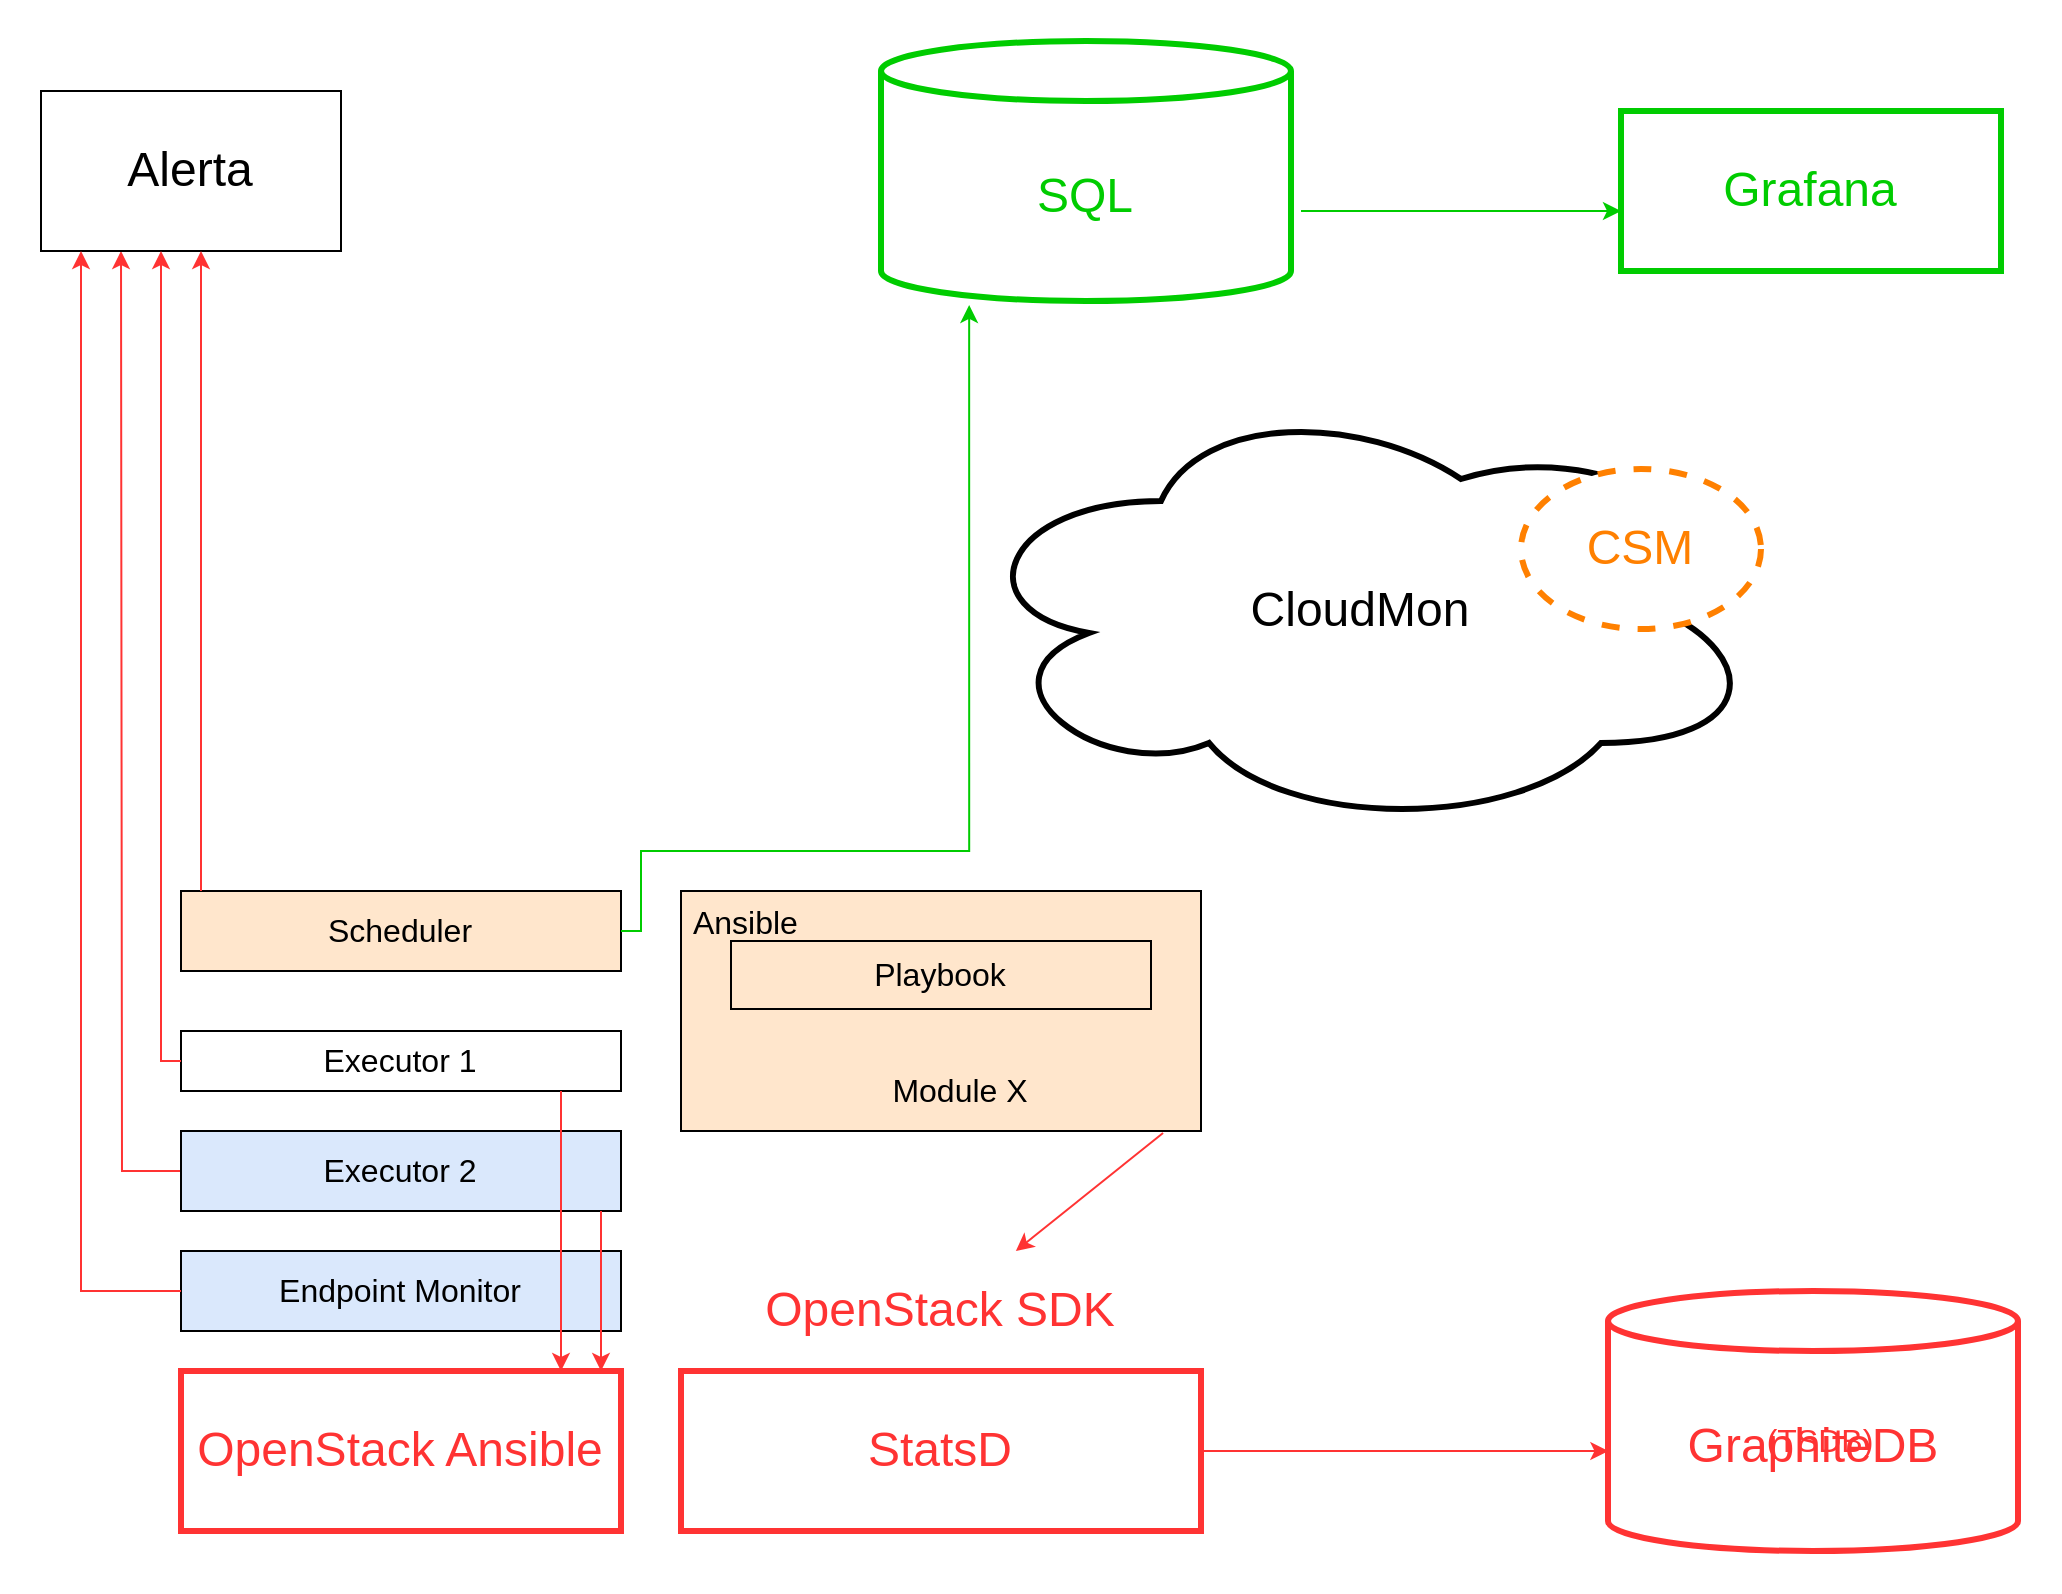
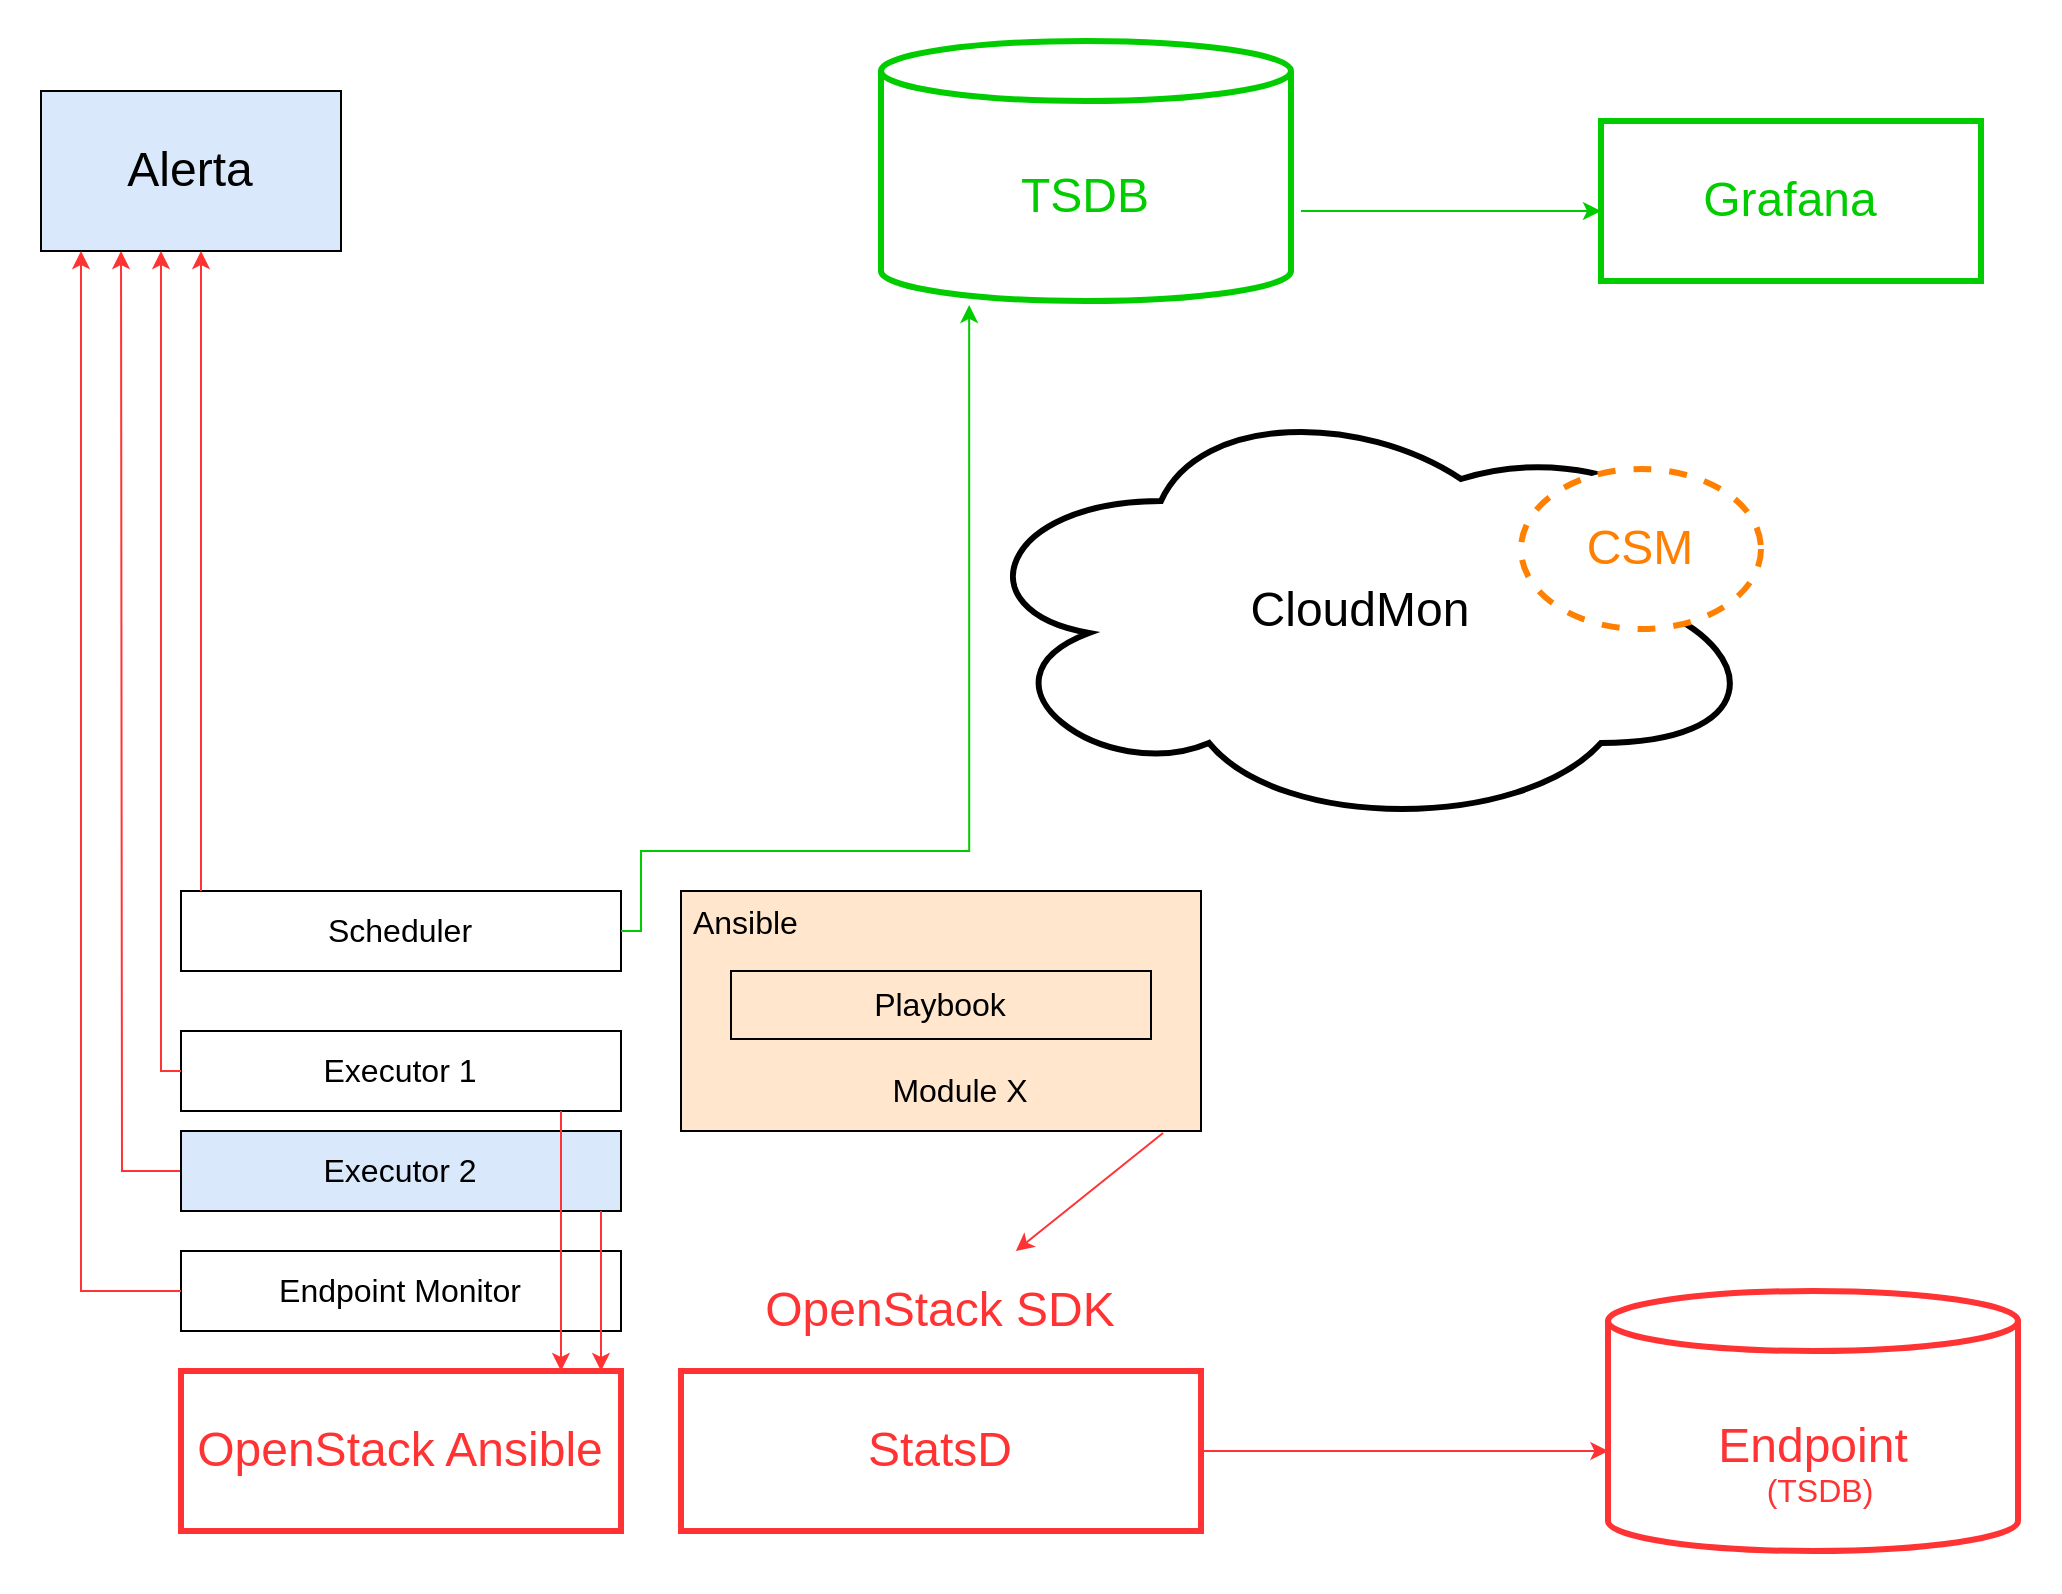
(191, 171) -> (191, 171)
(1811, 191) -> (1791, 201)
(1086, 197) -> (1086, 197)
(401, 931) -> (401, 931)
(941, 975) -> (941, 1005)
(401, 1061) -> (401, 1071)
(401, 1291) -> (401, 1291)
(1821, 1441) -> (1821, 1491)
(1814, 1447) -> (1814, 1447)
